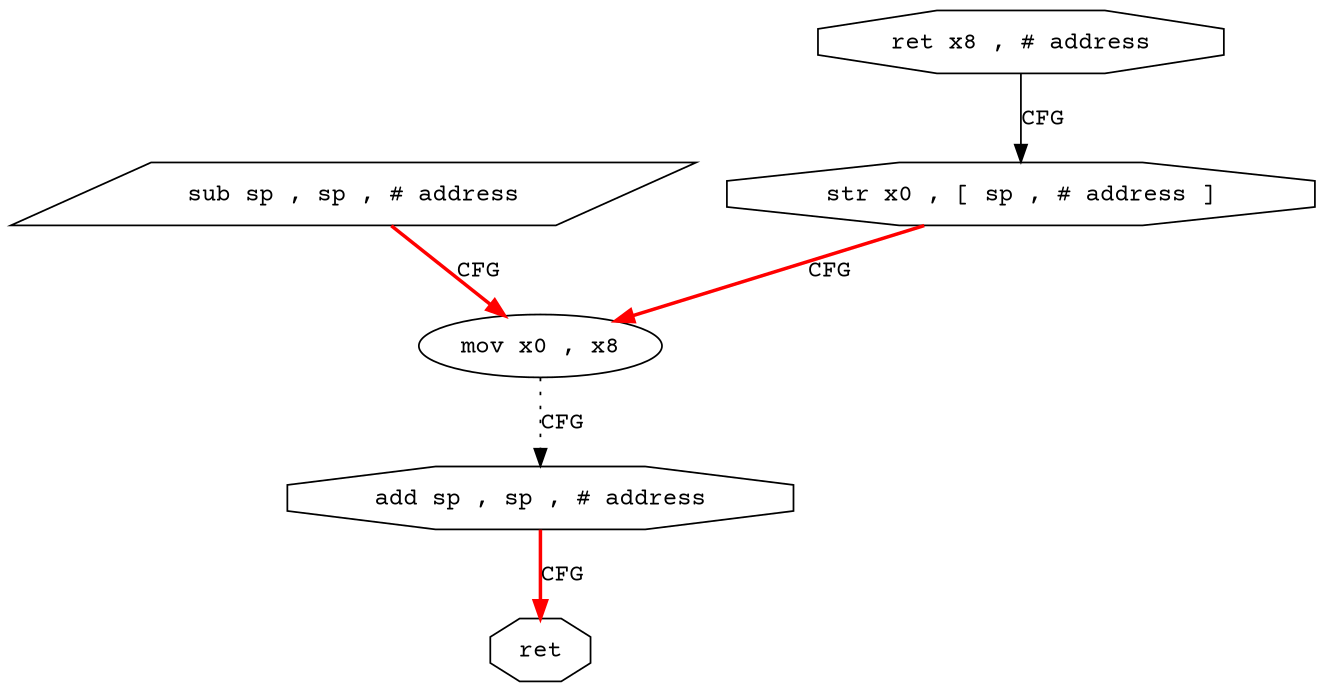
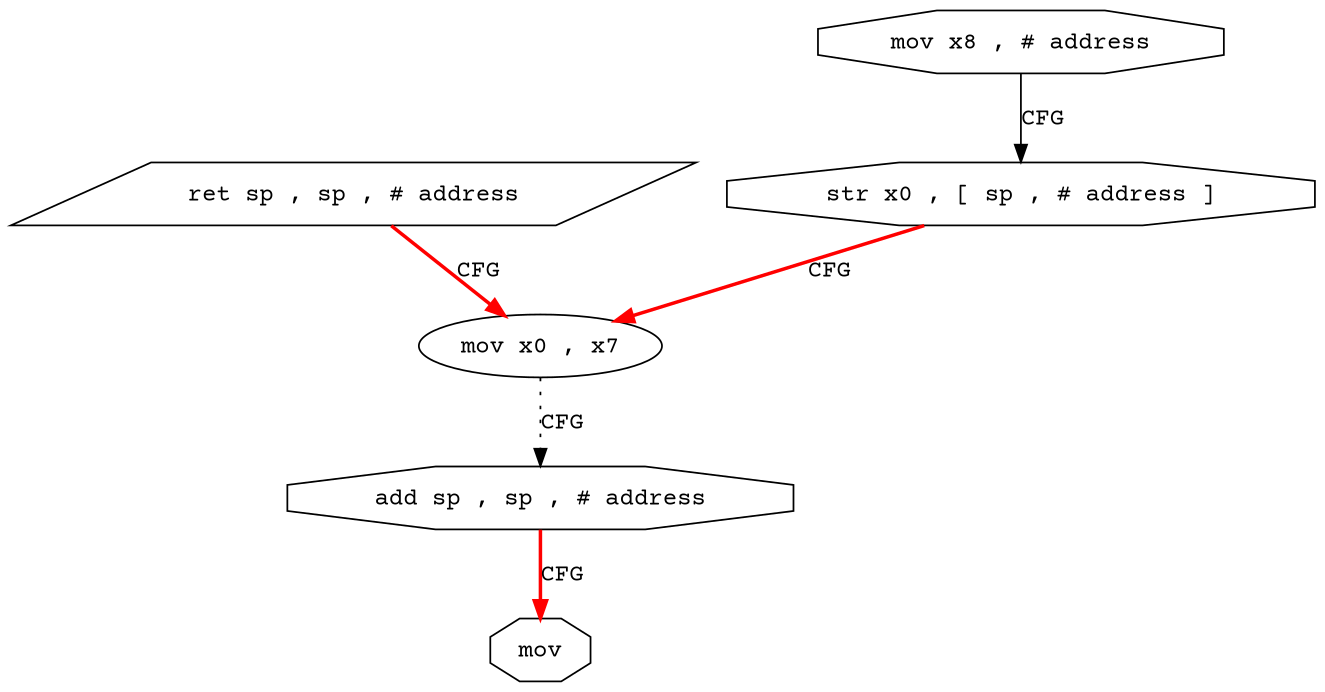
(1021, 42) -> (1021, 42)
(353, 194) -> (353, 194)
(540, 346) -> (540, 346)
(540, 650) -> (540, 650)
